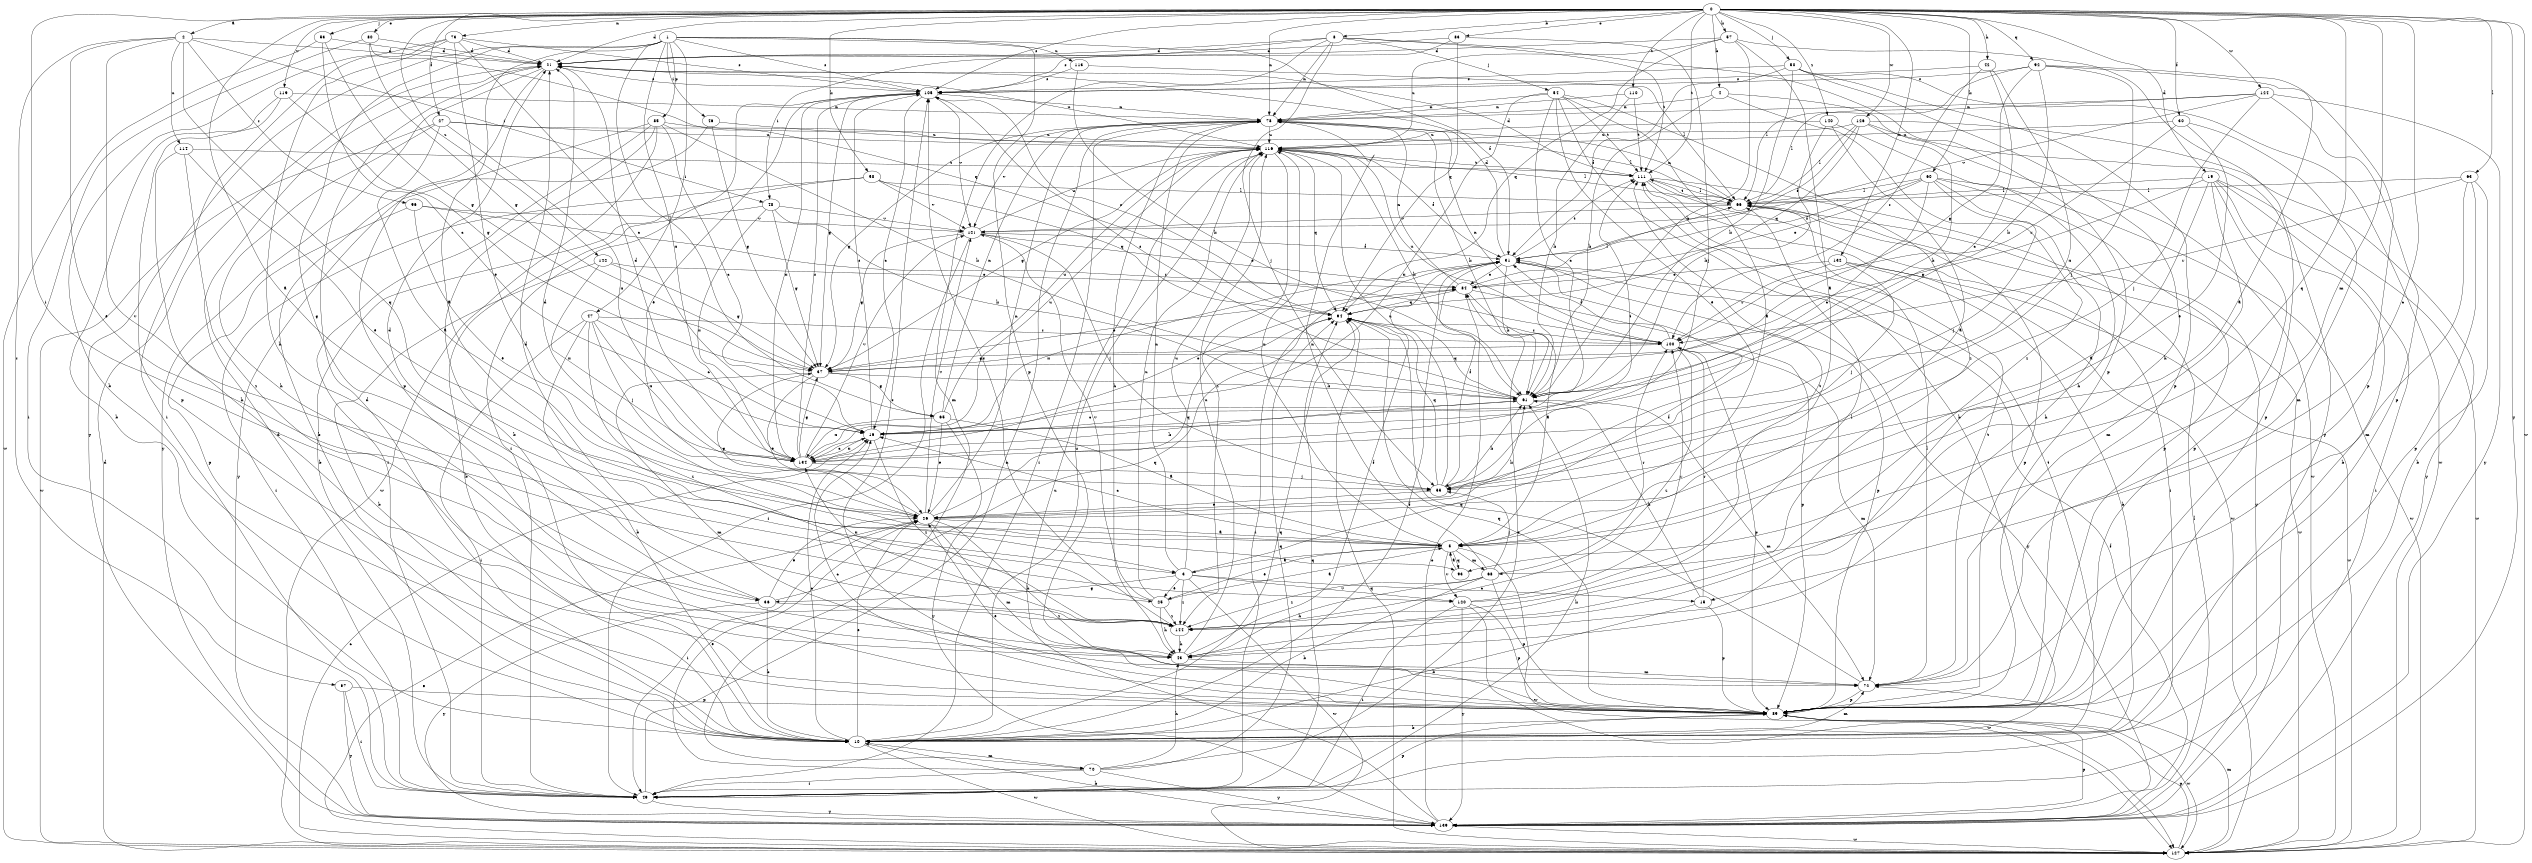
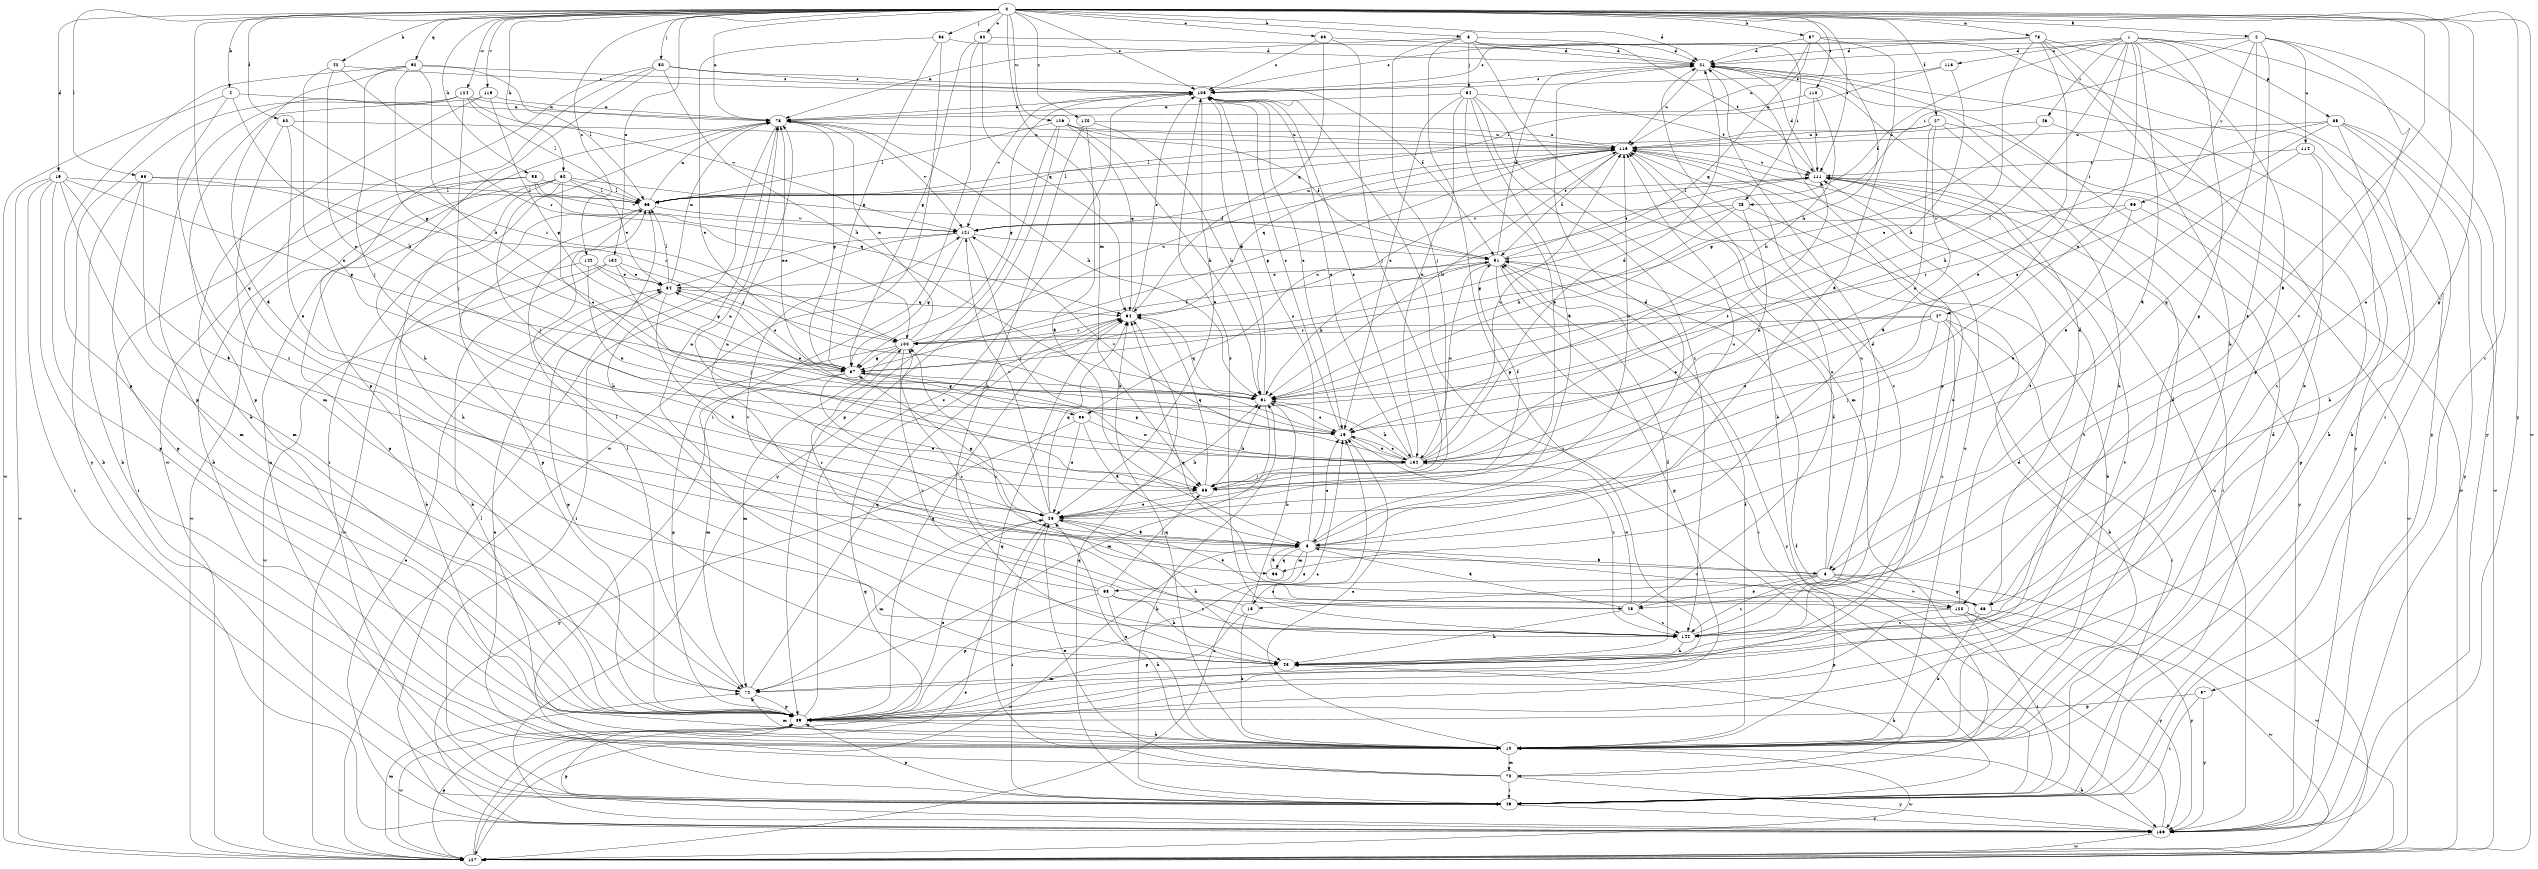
(2340, 283) -> (1100, 249)
(46, 302) -> (2439, 302)
none -> (1288, 314)
